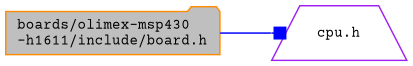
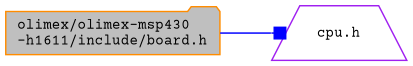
(113, 33) -> (113, 33)
